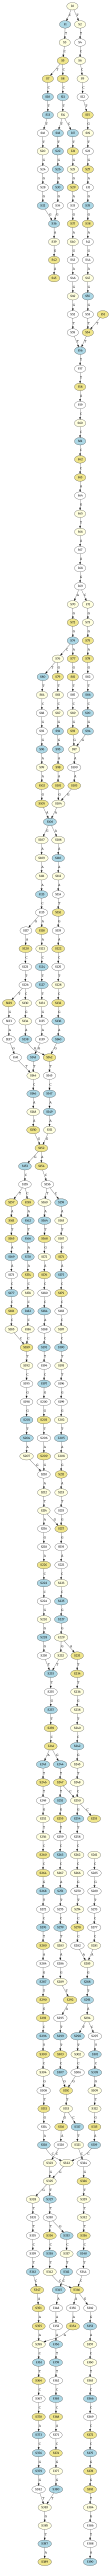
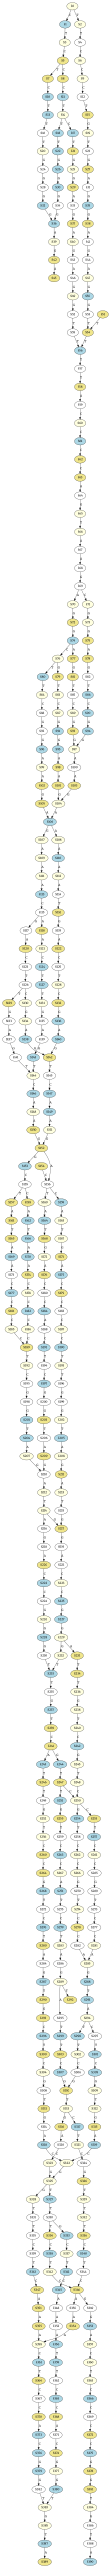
(41, 1156) -> (50, 1164)
none -> (94, 1837)
(66, 2008) -> (59, 1999)
